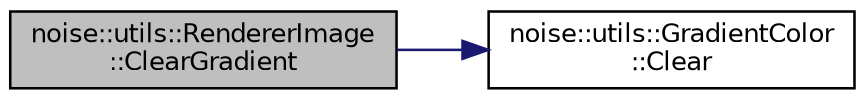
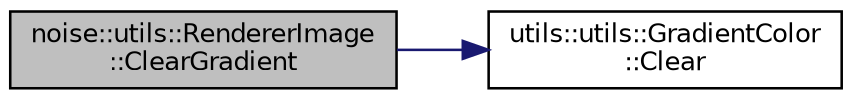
(672, 50) -> (665, 50)
